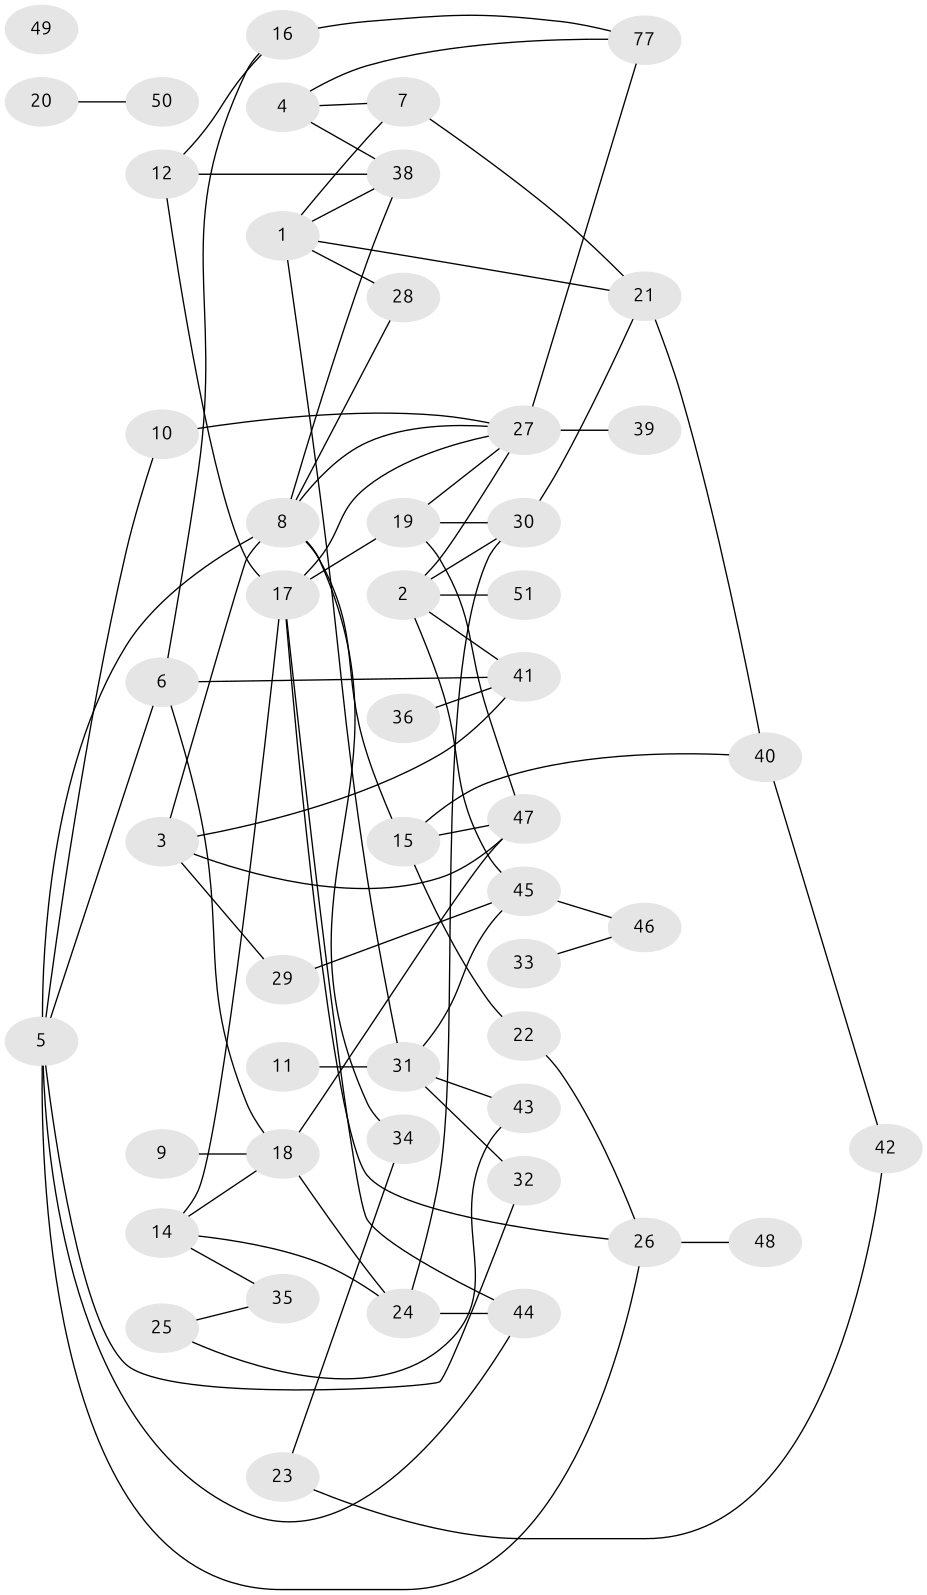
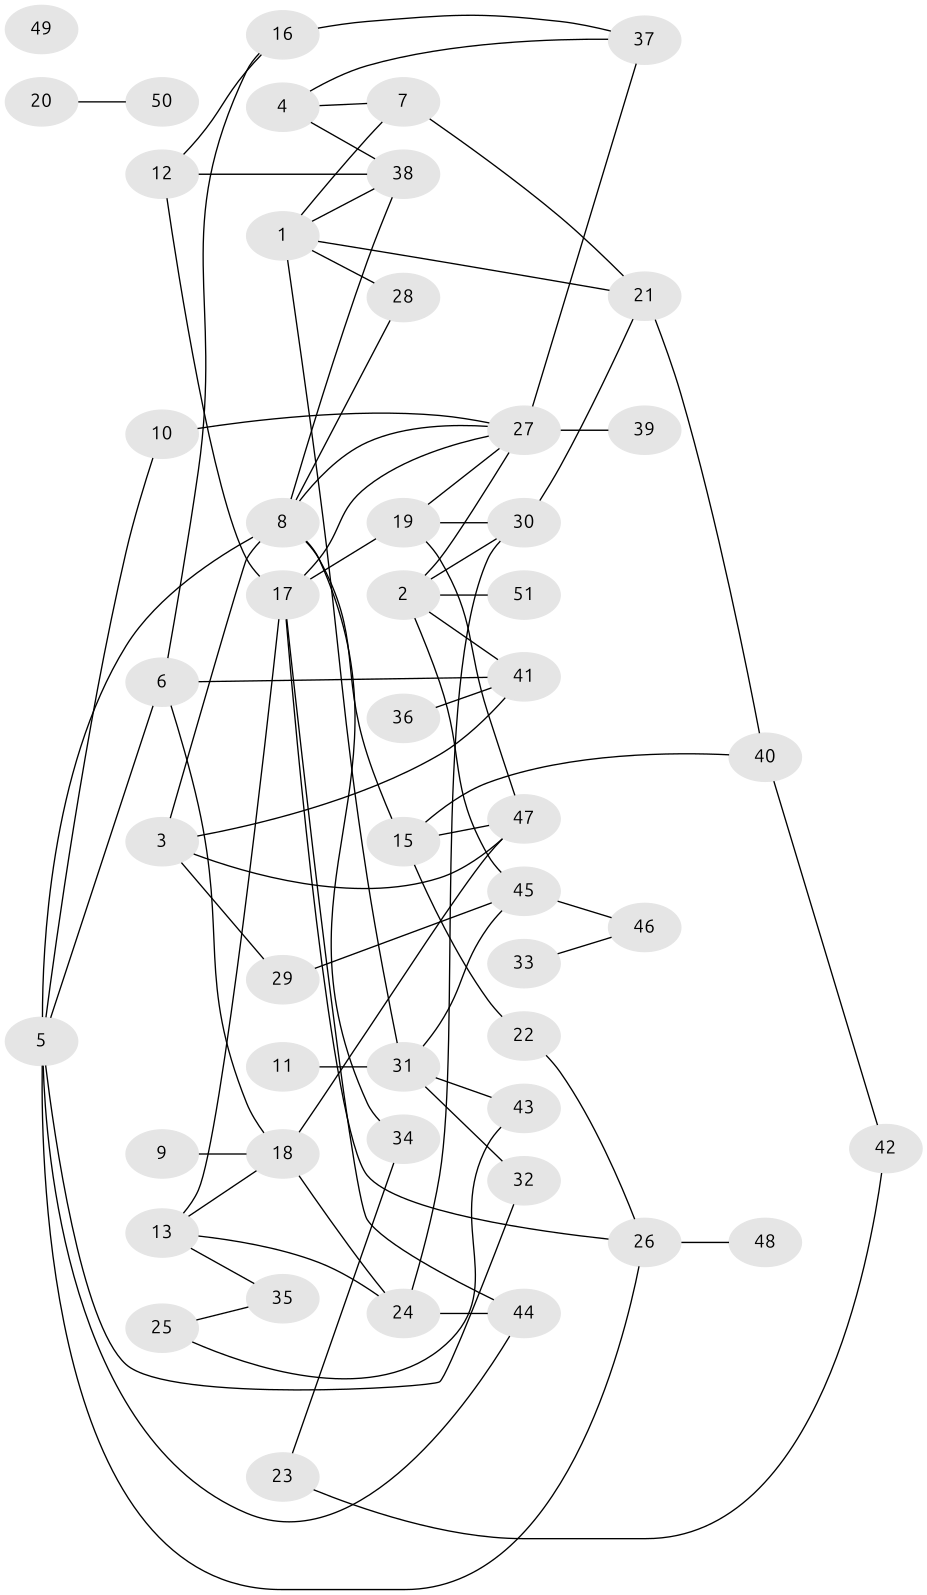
(645, 40) -> (645, 40)
(162, 1233) -> (162, 1233)
